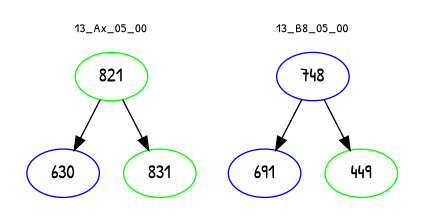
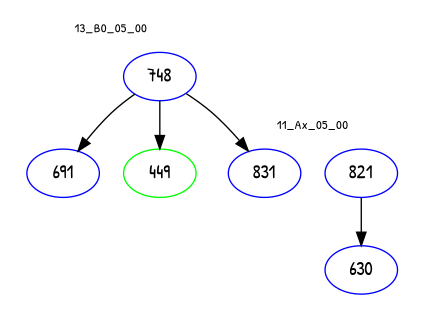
(111, 29) -> (313, 126)
(313, 29) -> (111, 29)
(111, 77) -> (361, 173)
(133, 119) -> (226, 126)
(160, 173) -> (265, 173)
